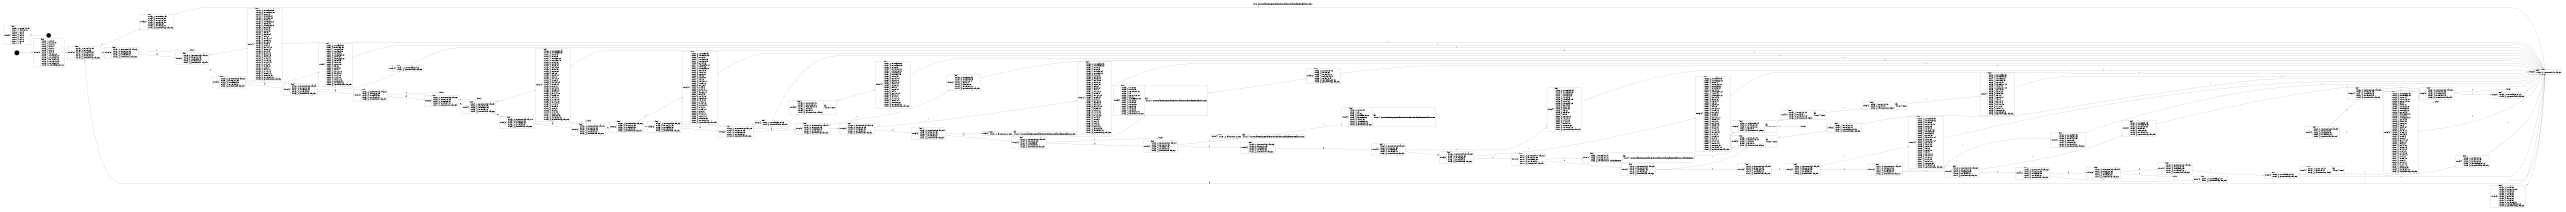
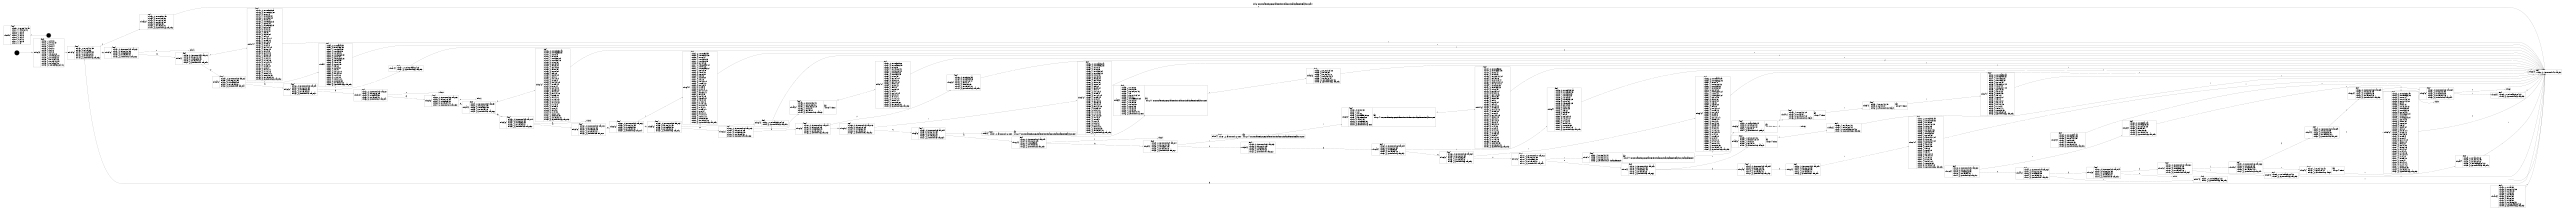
none -> (1493, 108)
none -> (2246, 168)
(1885, 170) -> none
